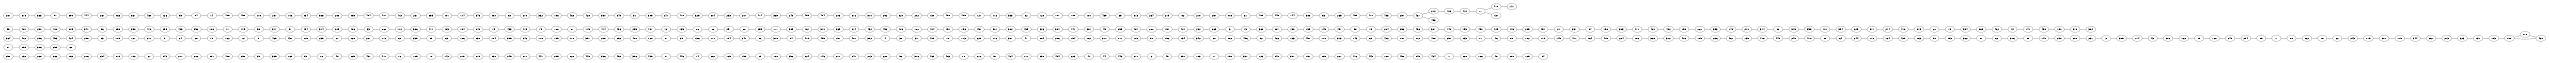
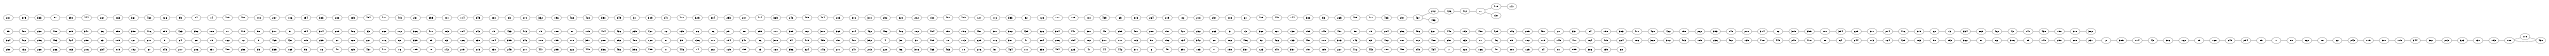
none -> (1551, 50)
